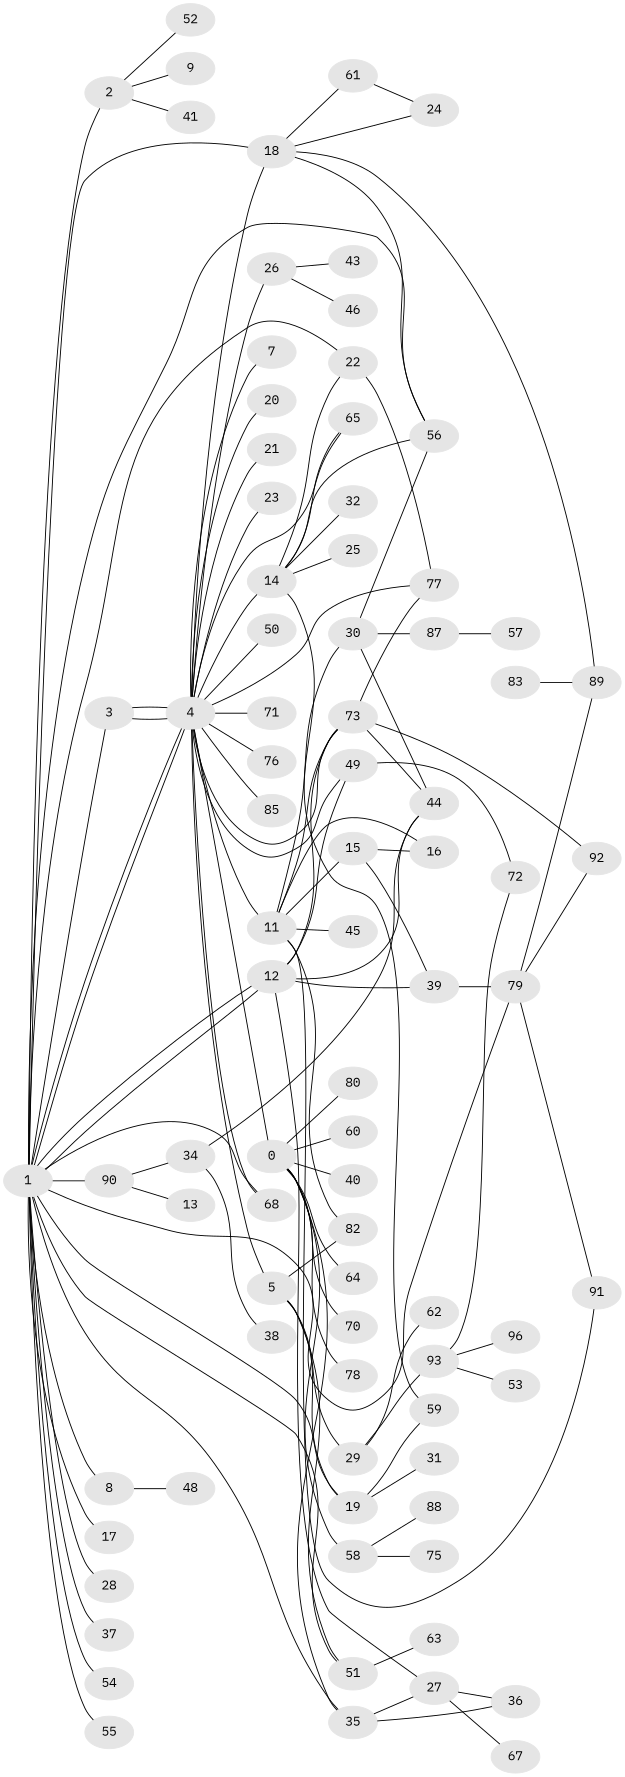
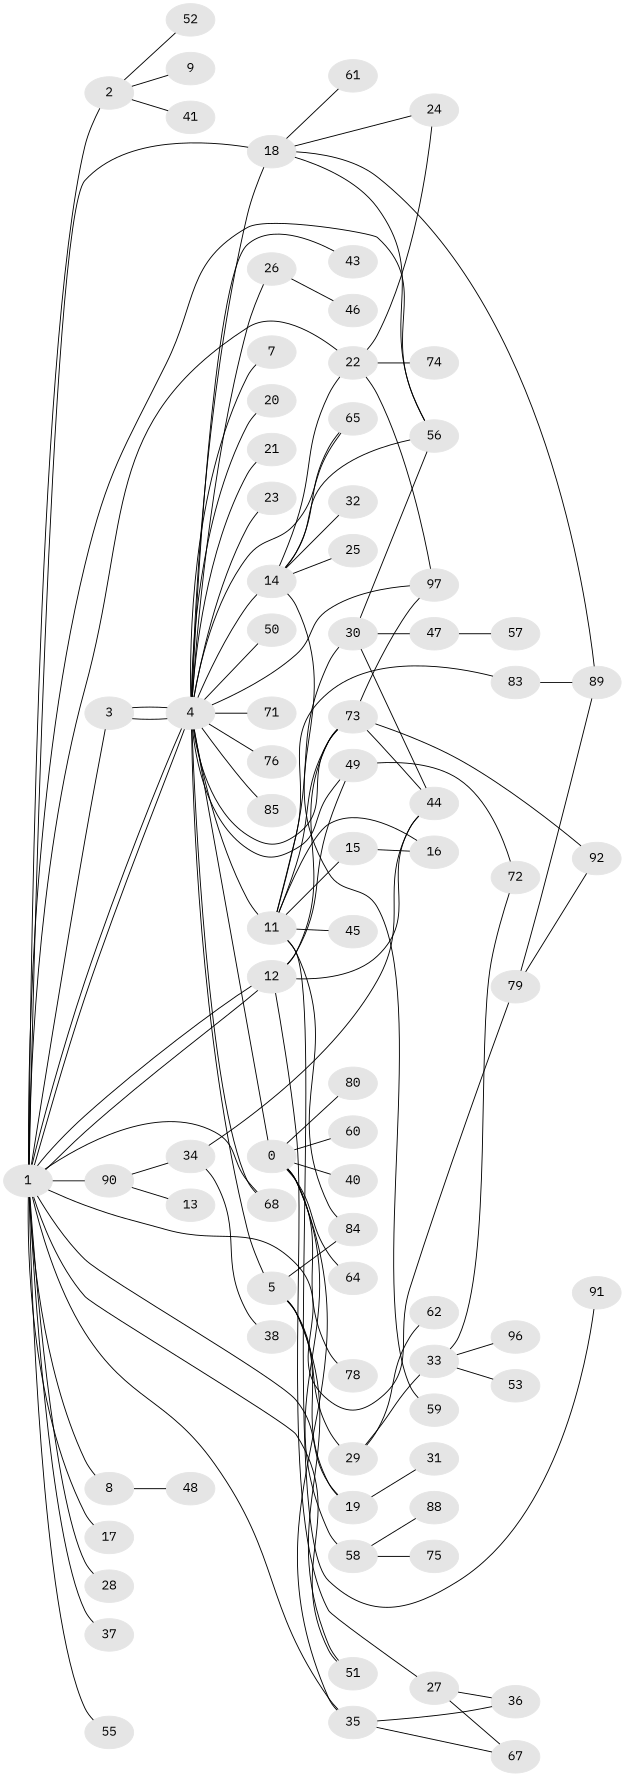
(394, 93) -> (411, 242)
(312, 265) -> (211, 423)
none -> (434, 363)
(434, 585) -> (434, 585)
(434, 634) -> (434, 634)
none -> (302, 734)
(434, 987) -> none
(556, 1140) -> none
(353, 1230) -> (353, 1230)
(353, 1327) -> none
(434, 1361) -> (434, 1361)
(394, 1459) -> none
(434, 1639) -> none
(109, 1684) -> none
(394, 1705) -> (434, 1740)
